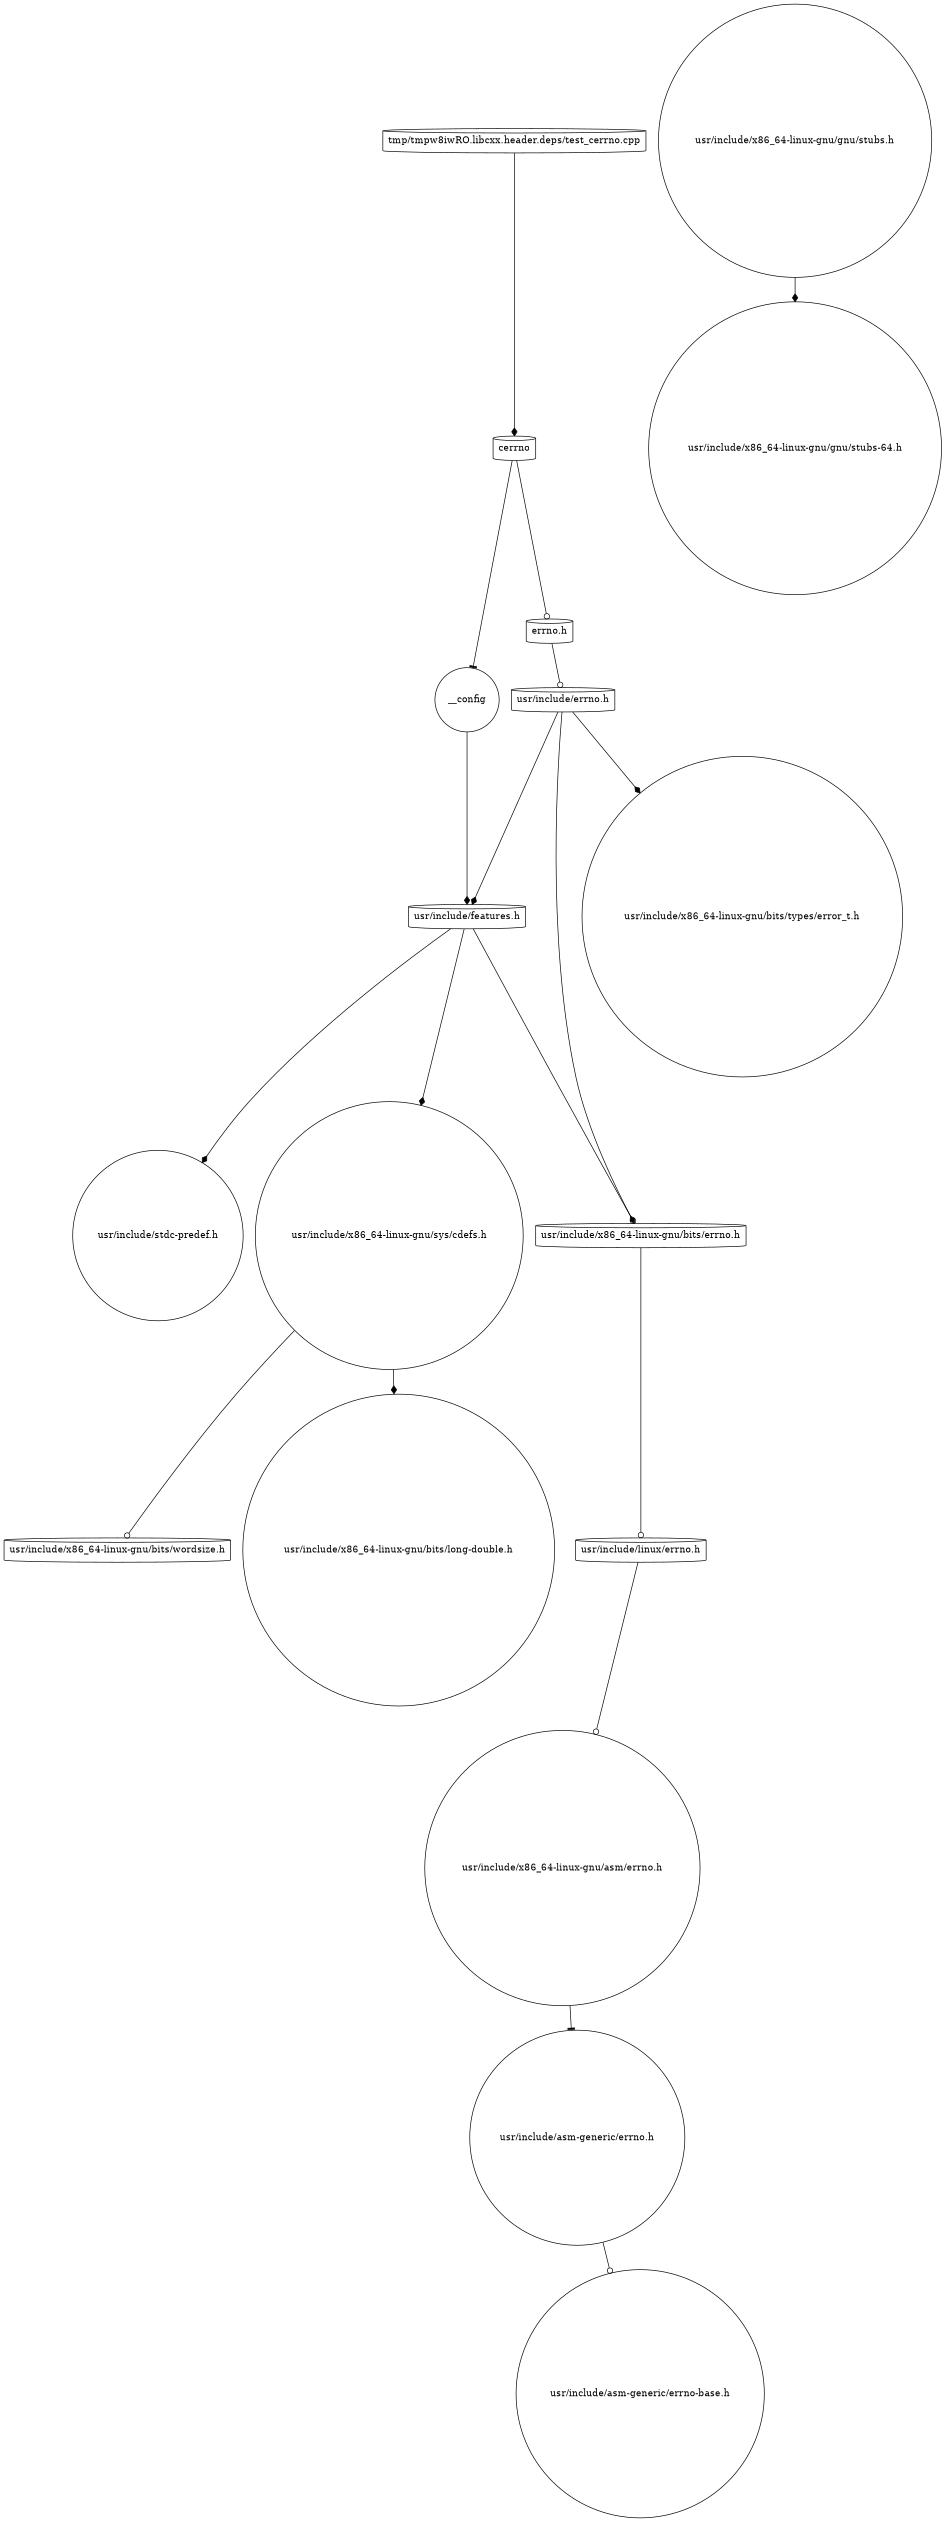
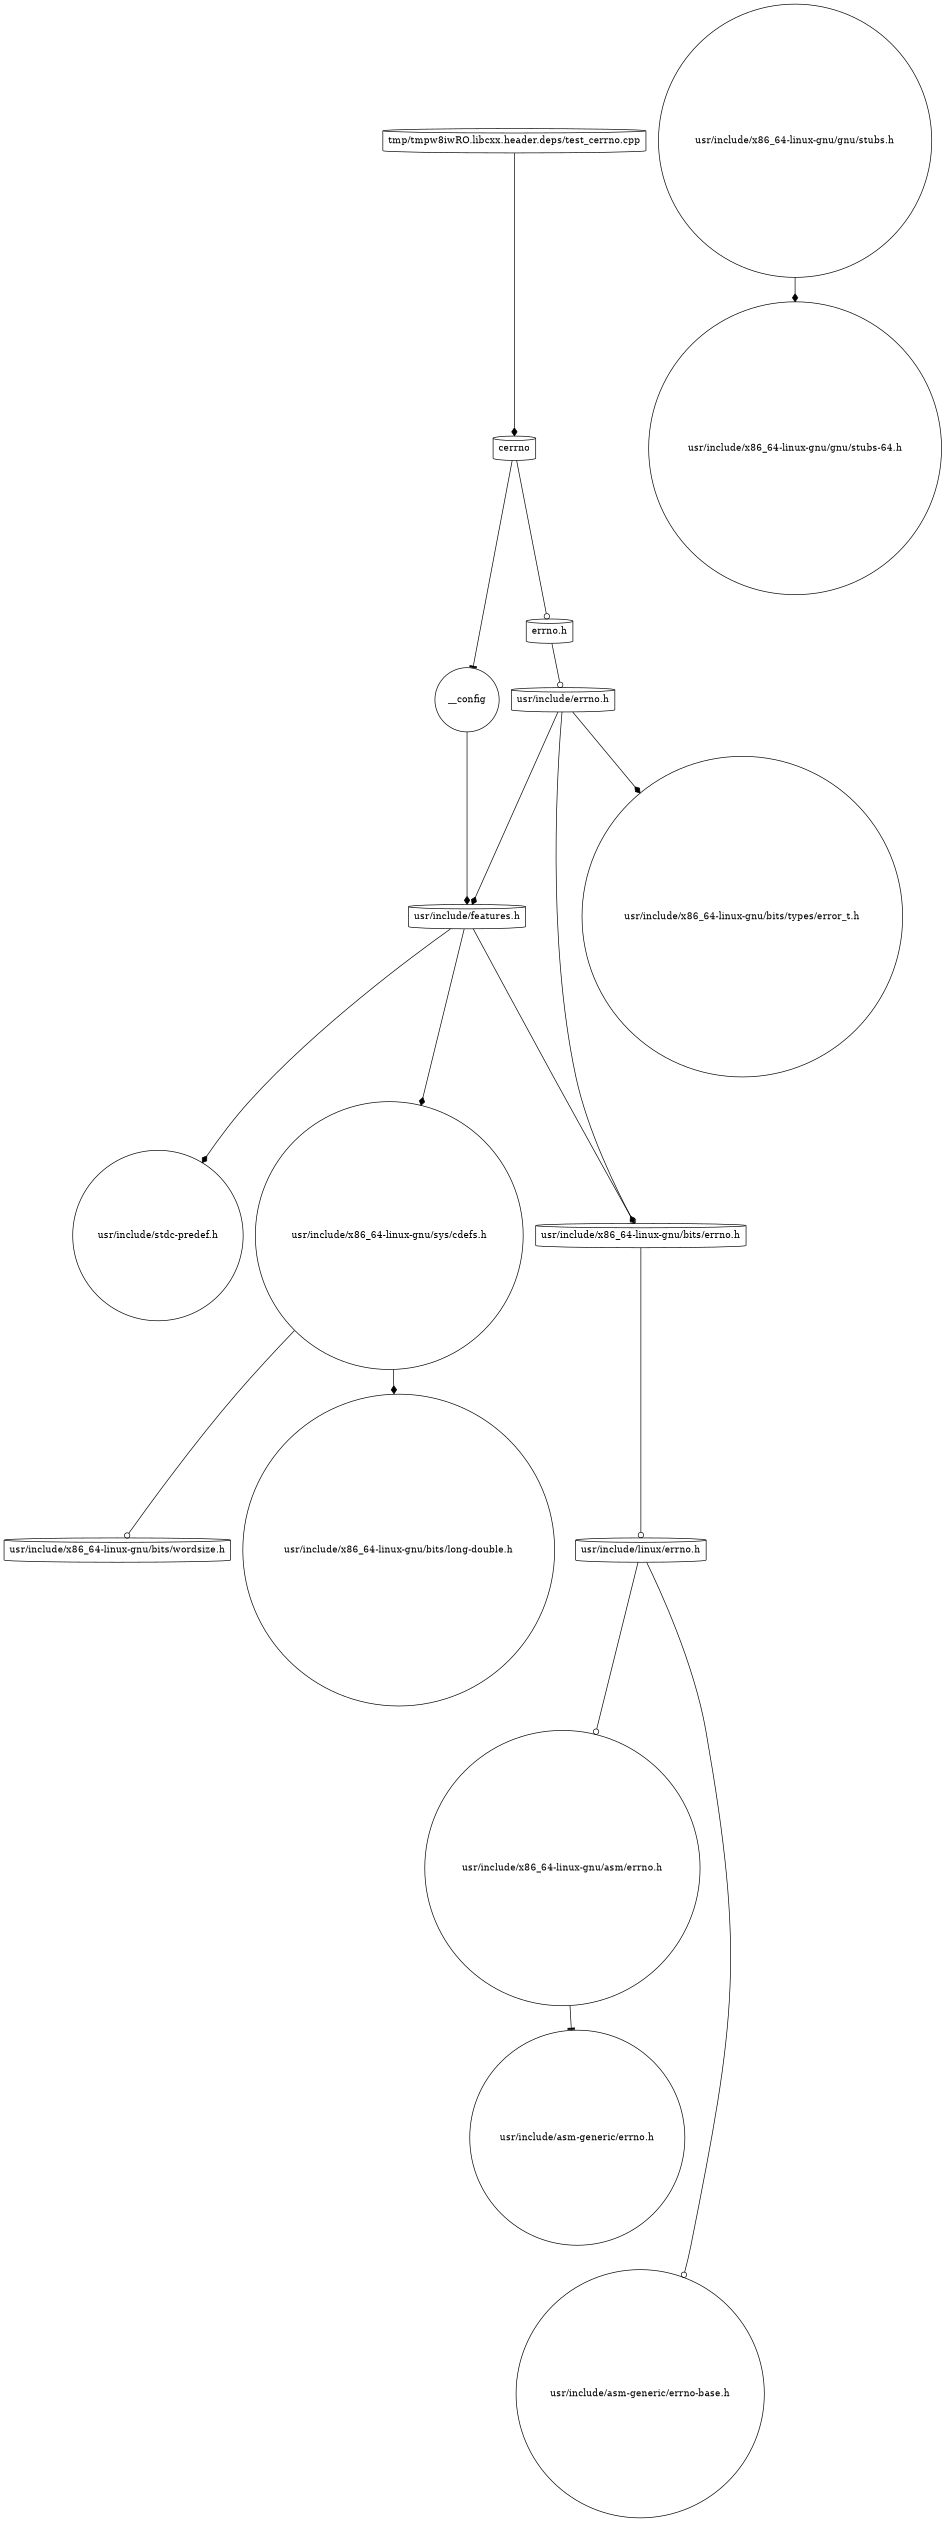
(606, 2255) -> (729, 1913)
